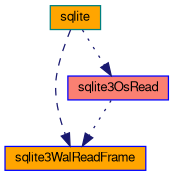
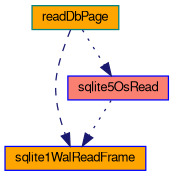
(75, 18) -> (75, 18)
(118, 88) -> (118, 88)
(75, 158) -> (75, 158)
